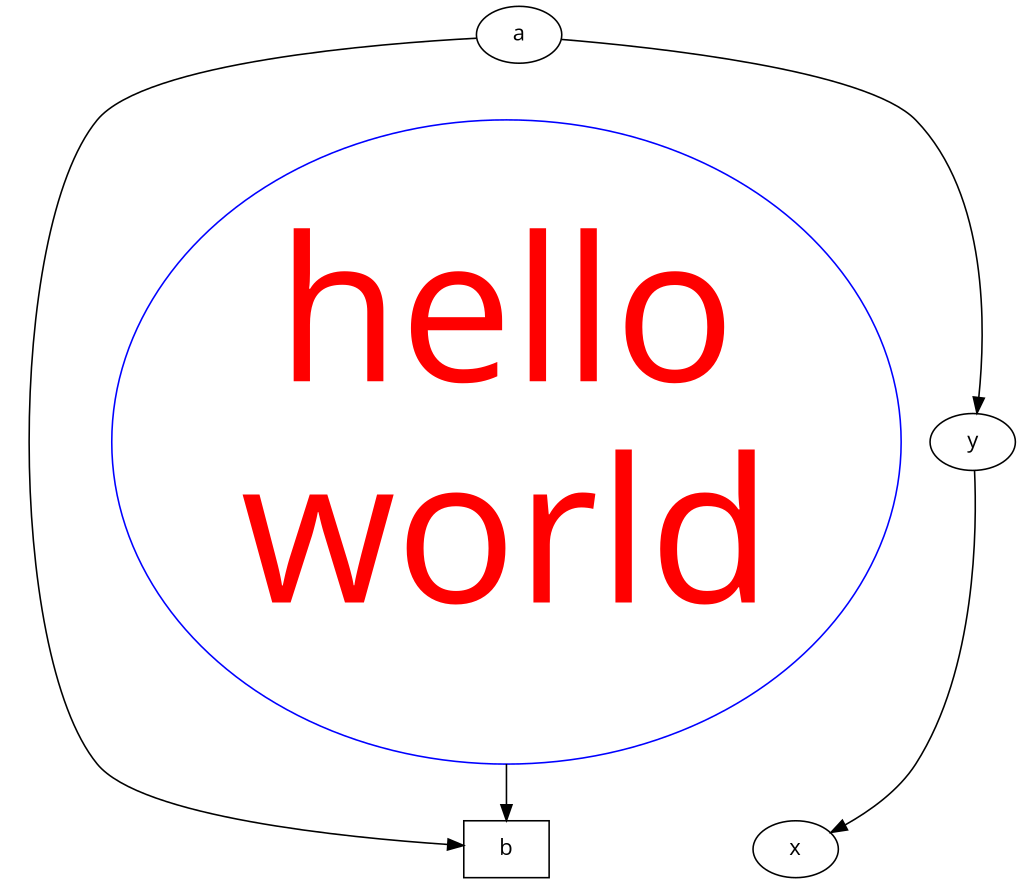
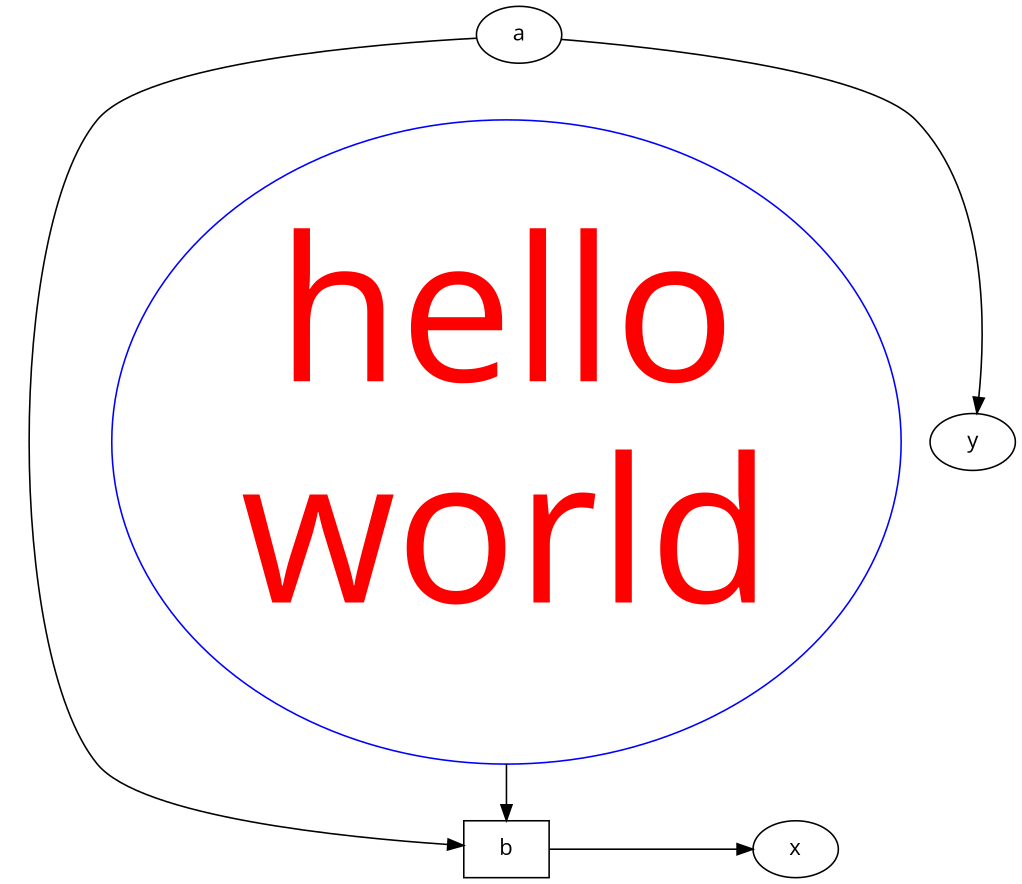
(956, 668) -> (643, 849)
